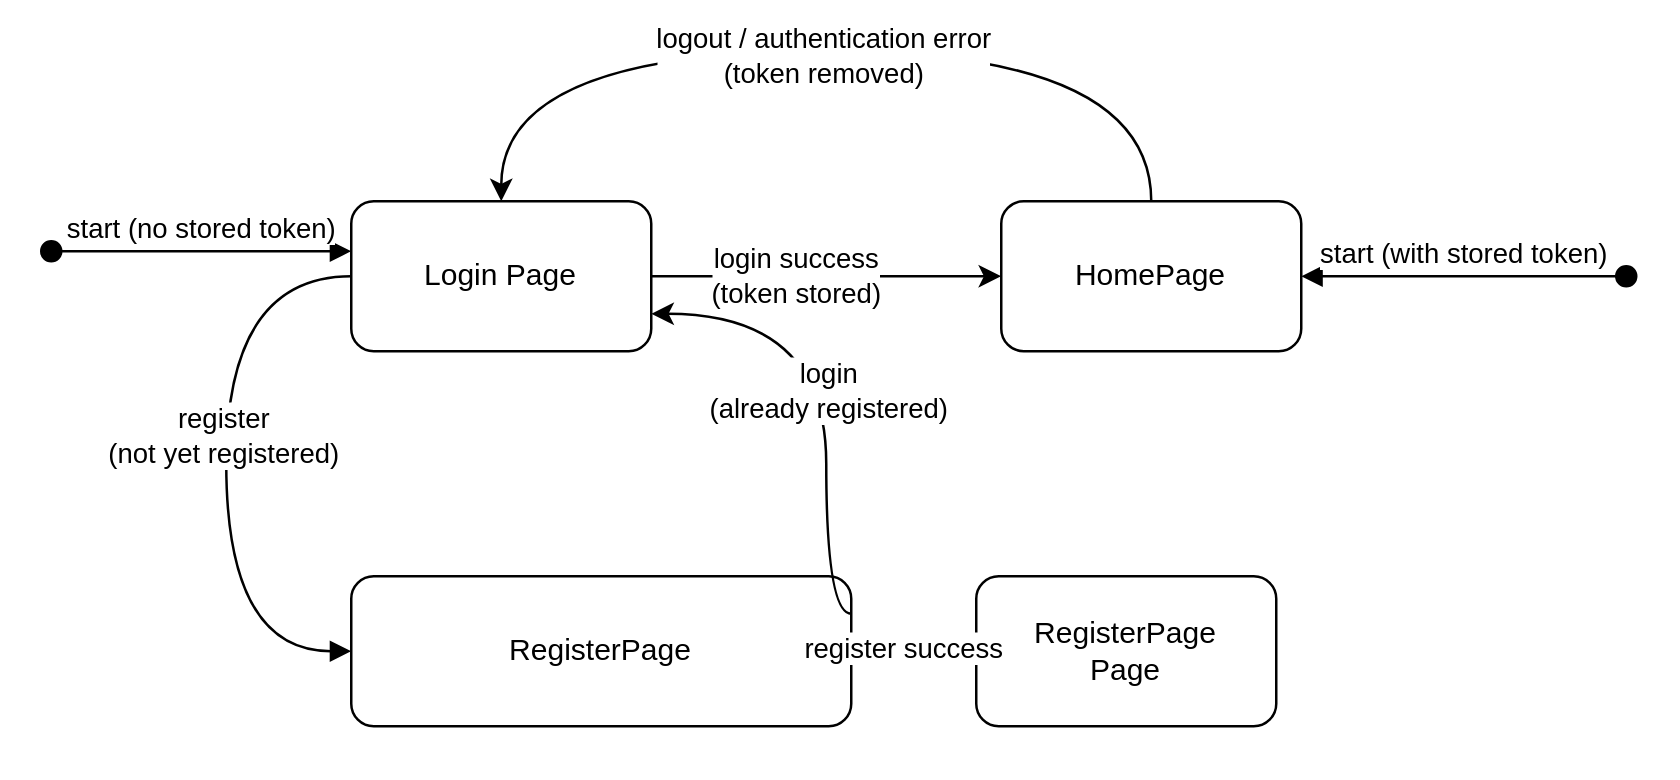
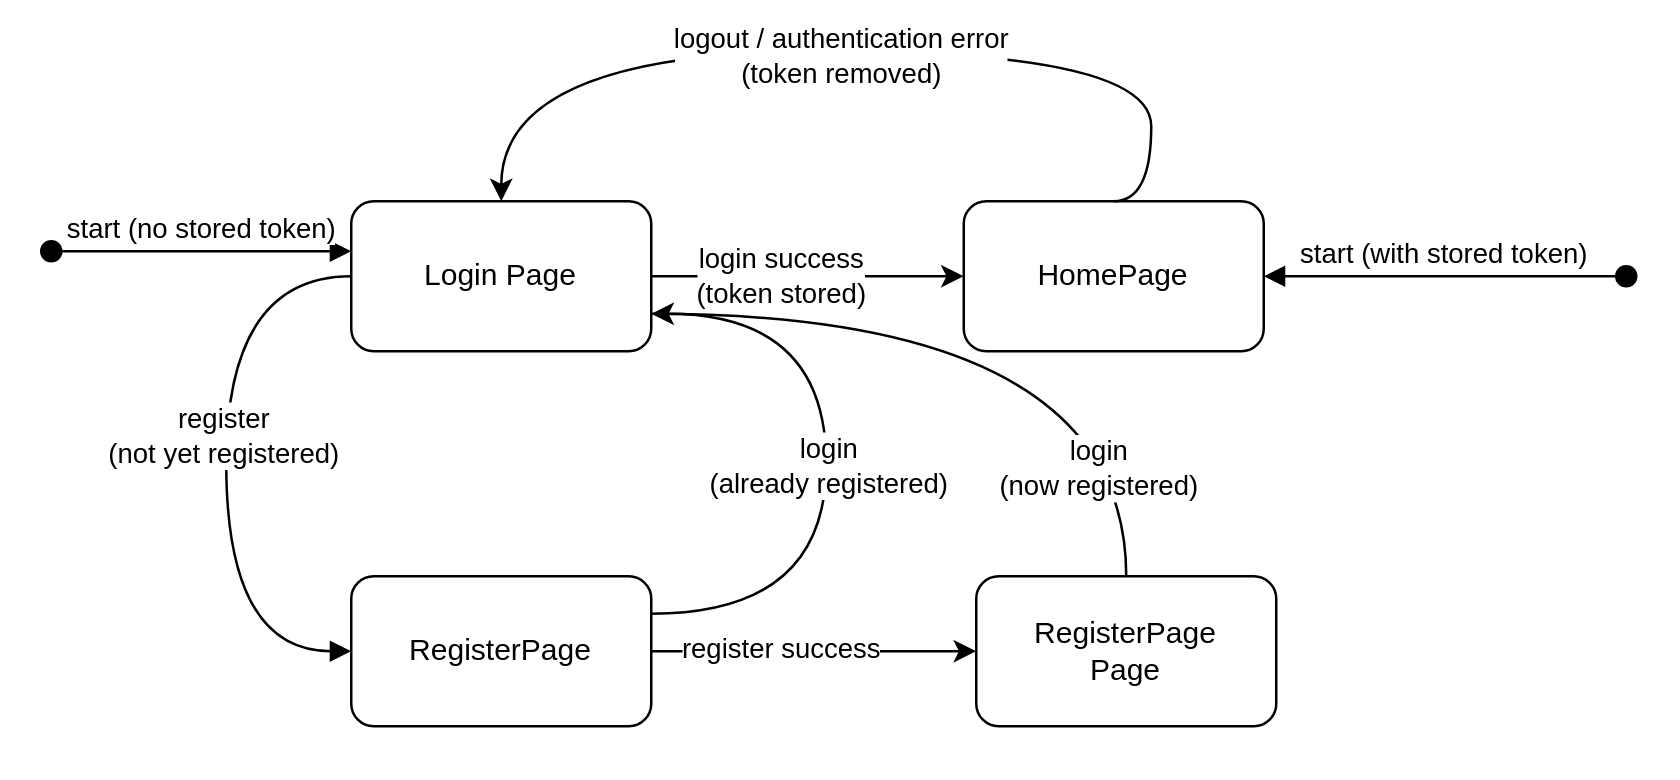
(1151, 276) -> (1114, 276)
none -> (914, 343)
(601, 651) -> (501, 651)
